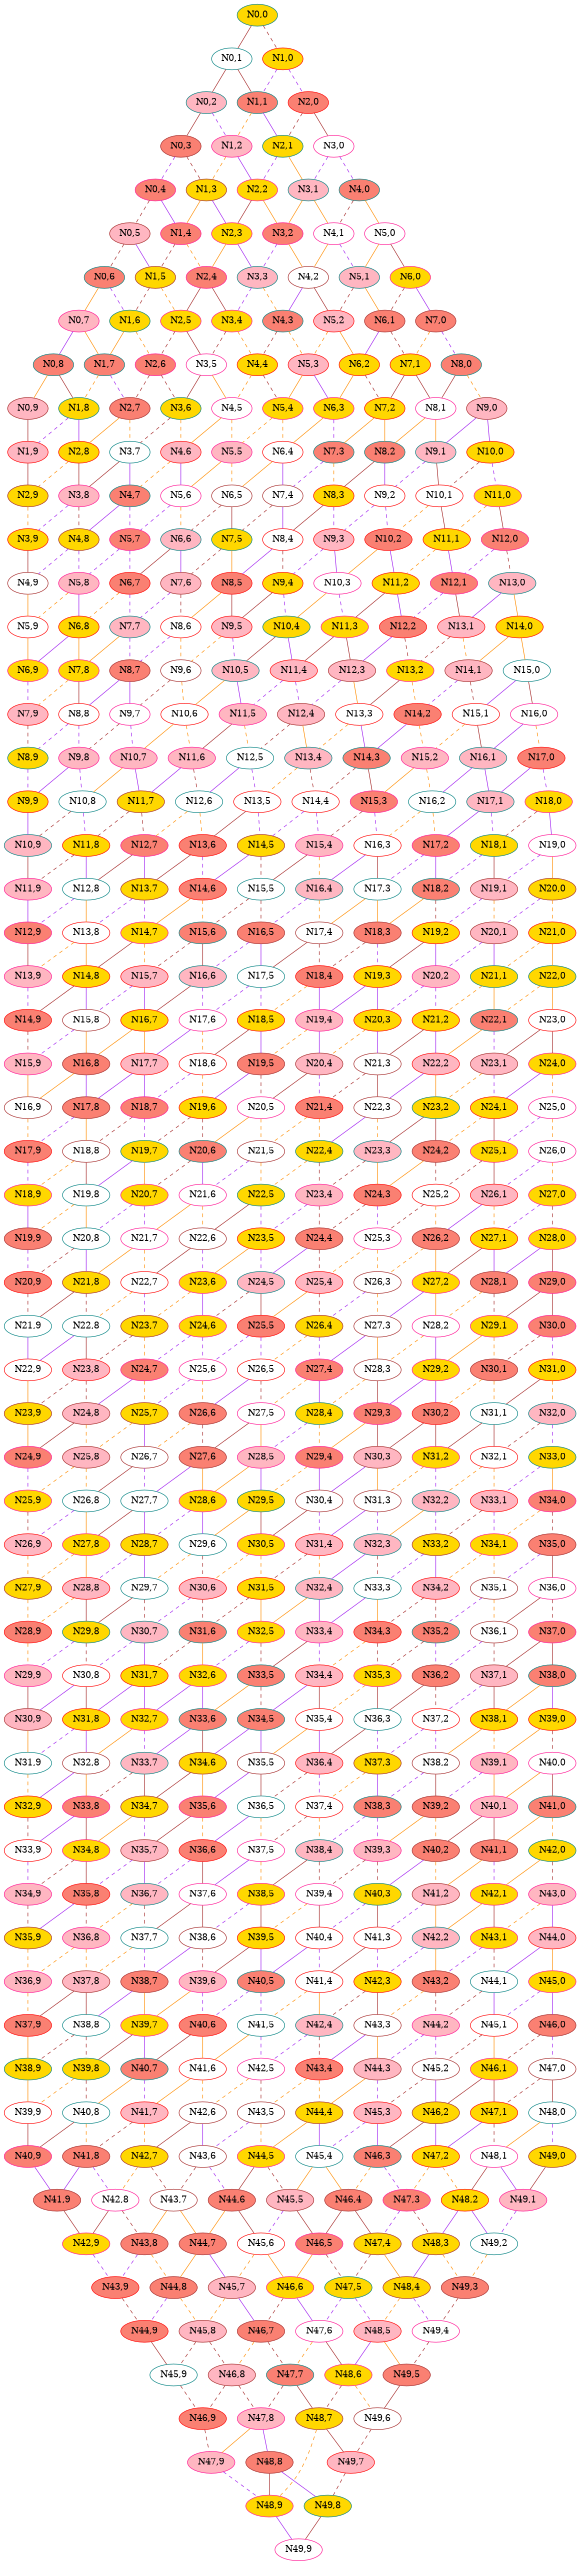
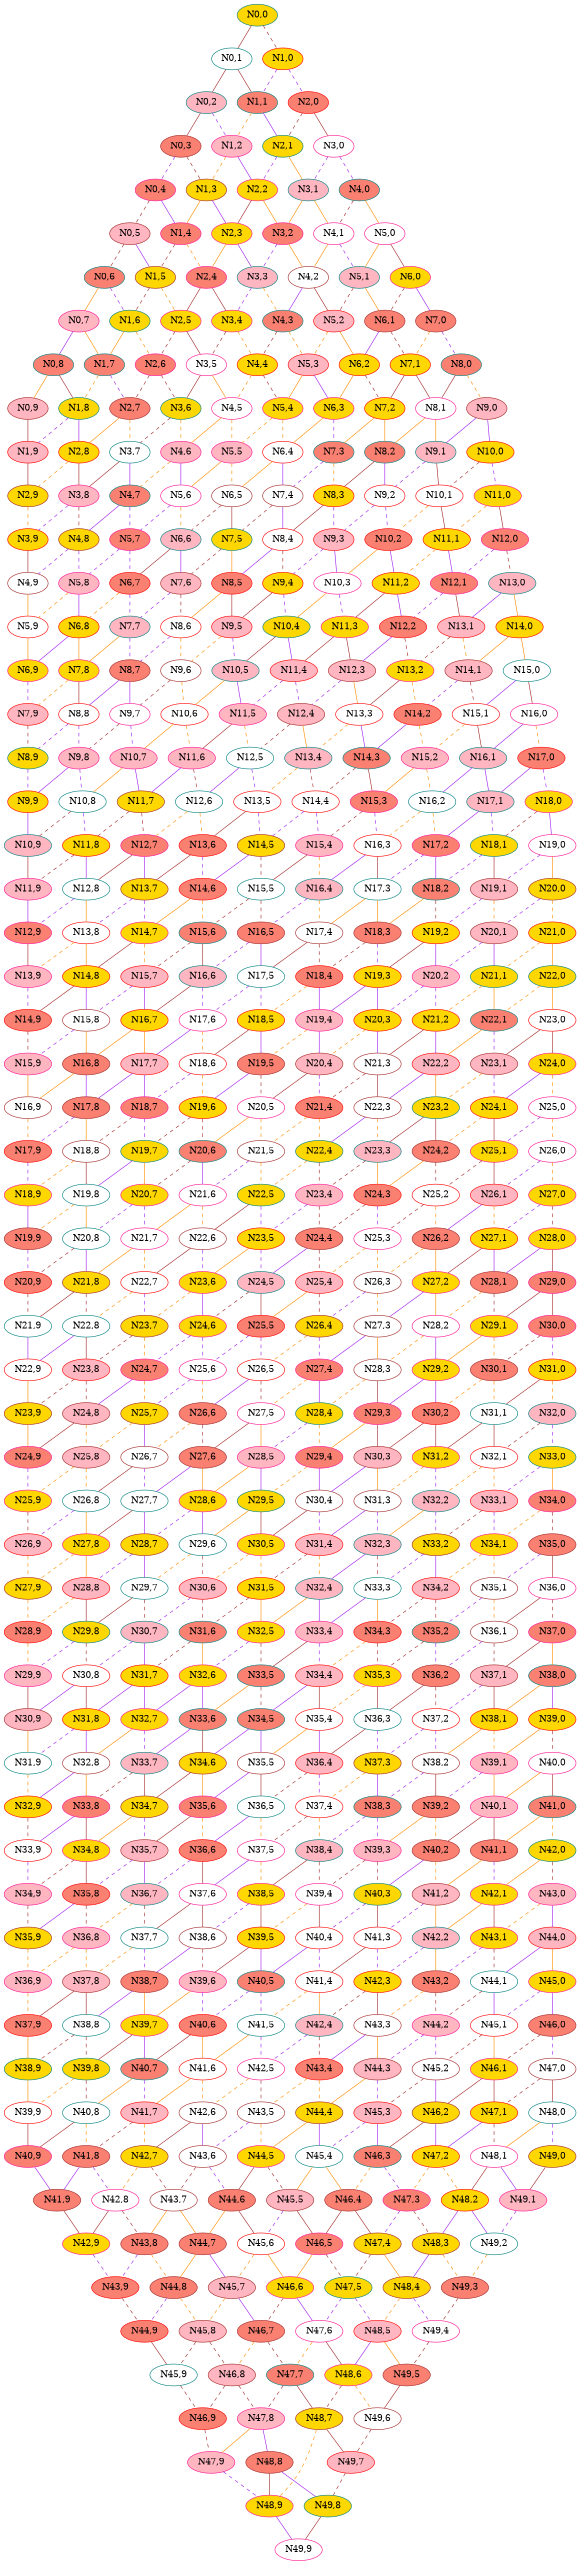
(181, 452) -> (181, 452)
(552, 1654) -> (552, 1654)
